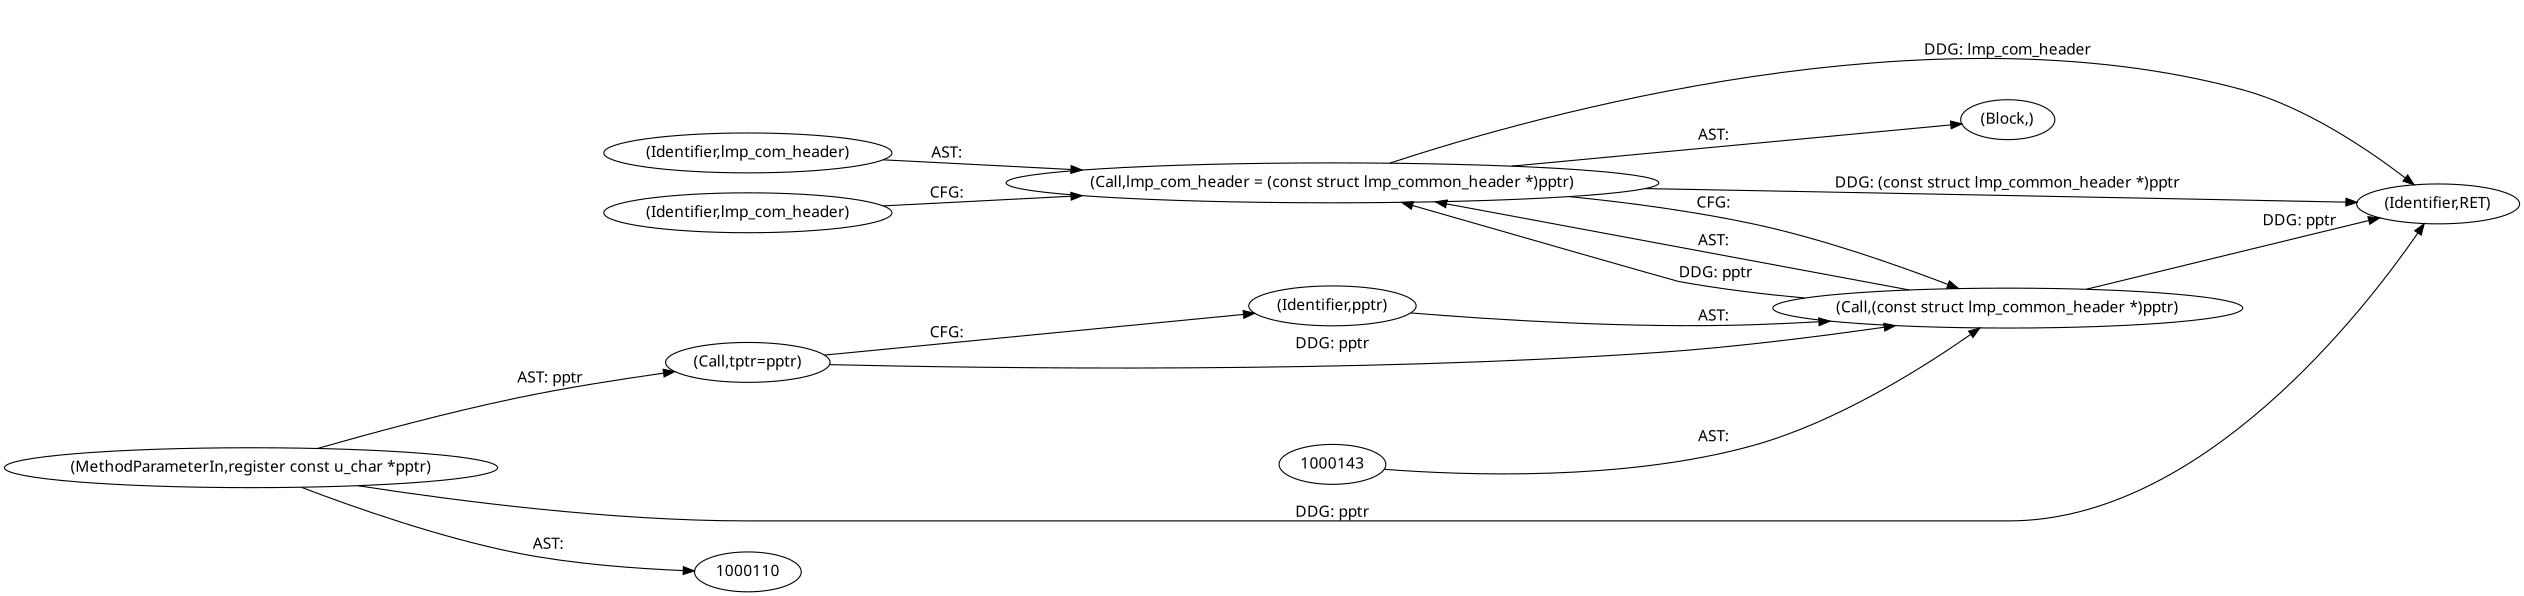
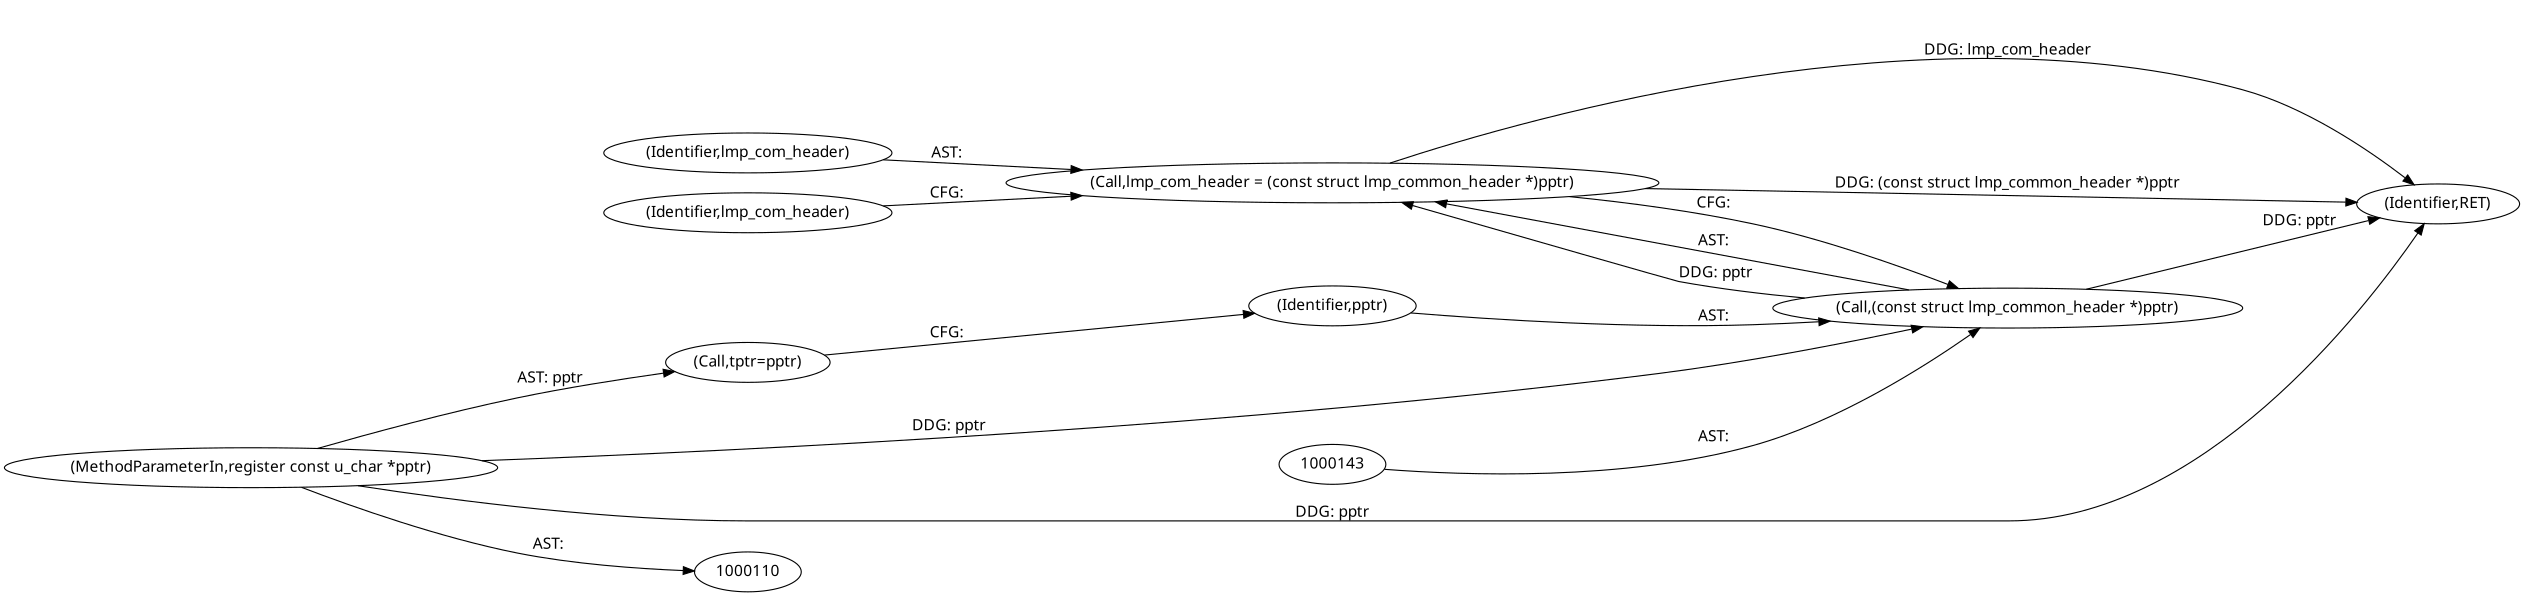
(2008, 120) -> none
(1358, 365) -> (1199, 420)
